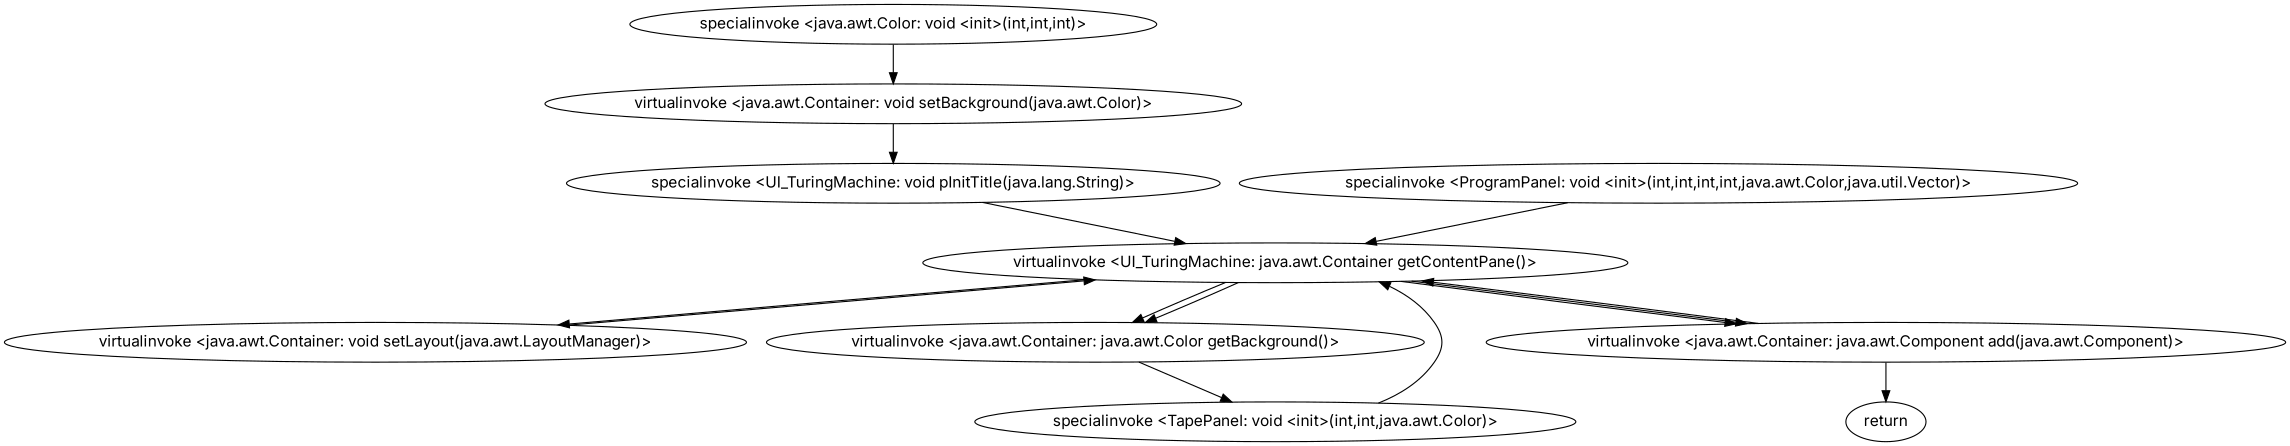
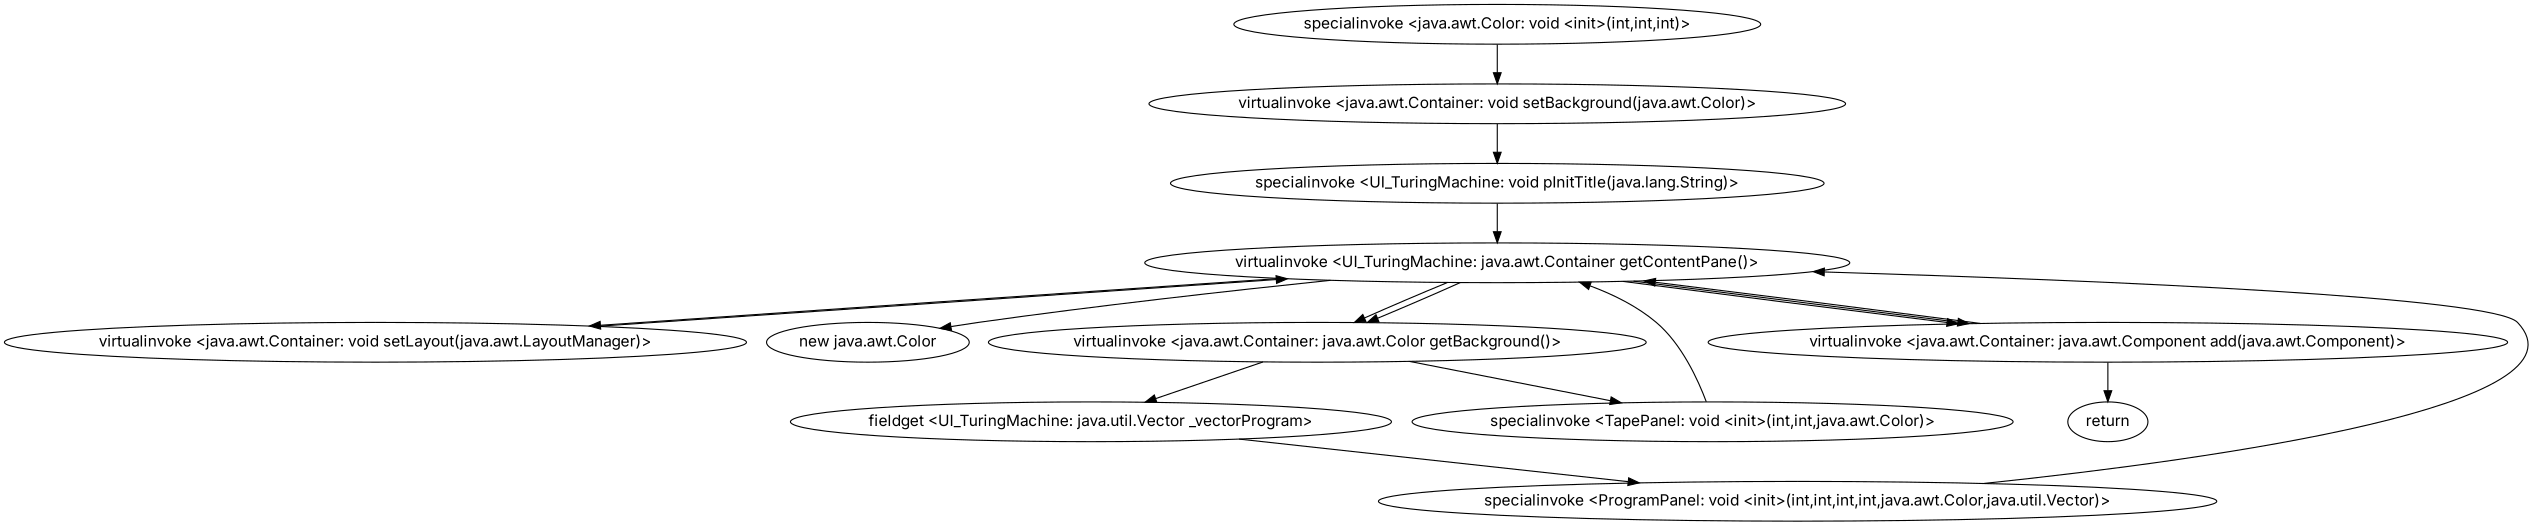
none -> (868, 342)
none -> (1091, 422)
